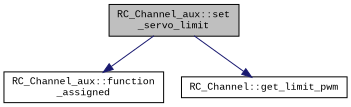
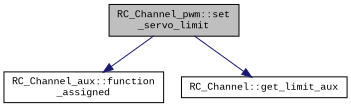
(174, 20) -> (174, 20)
(264, 87) -> (264, 87)
